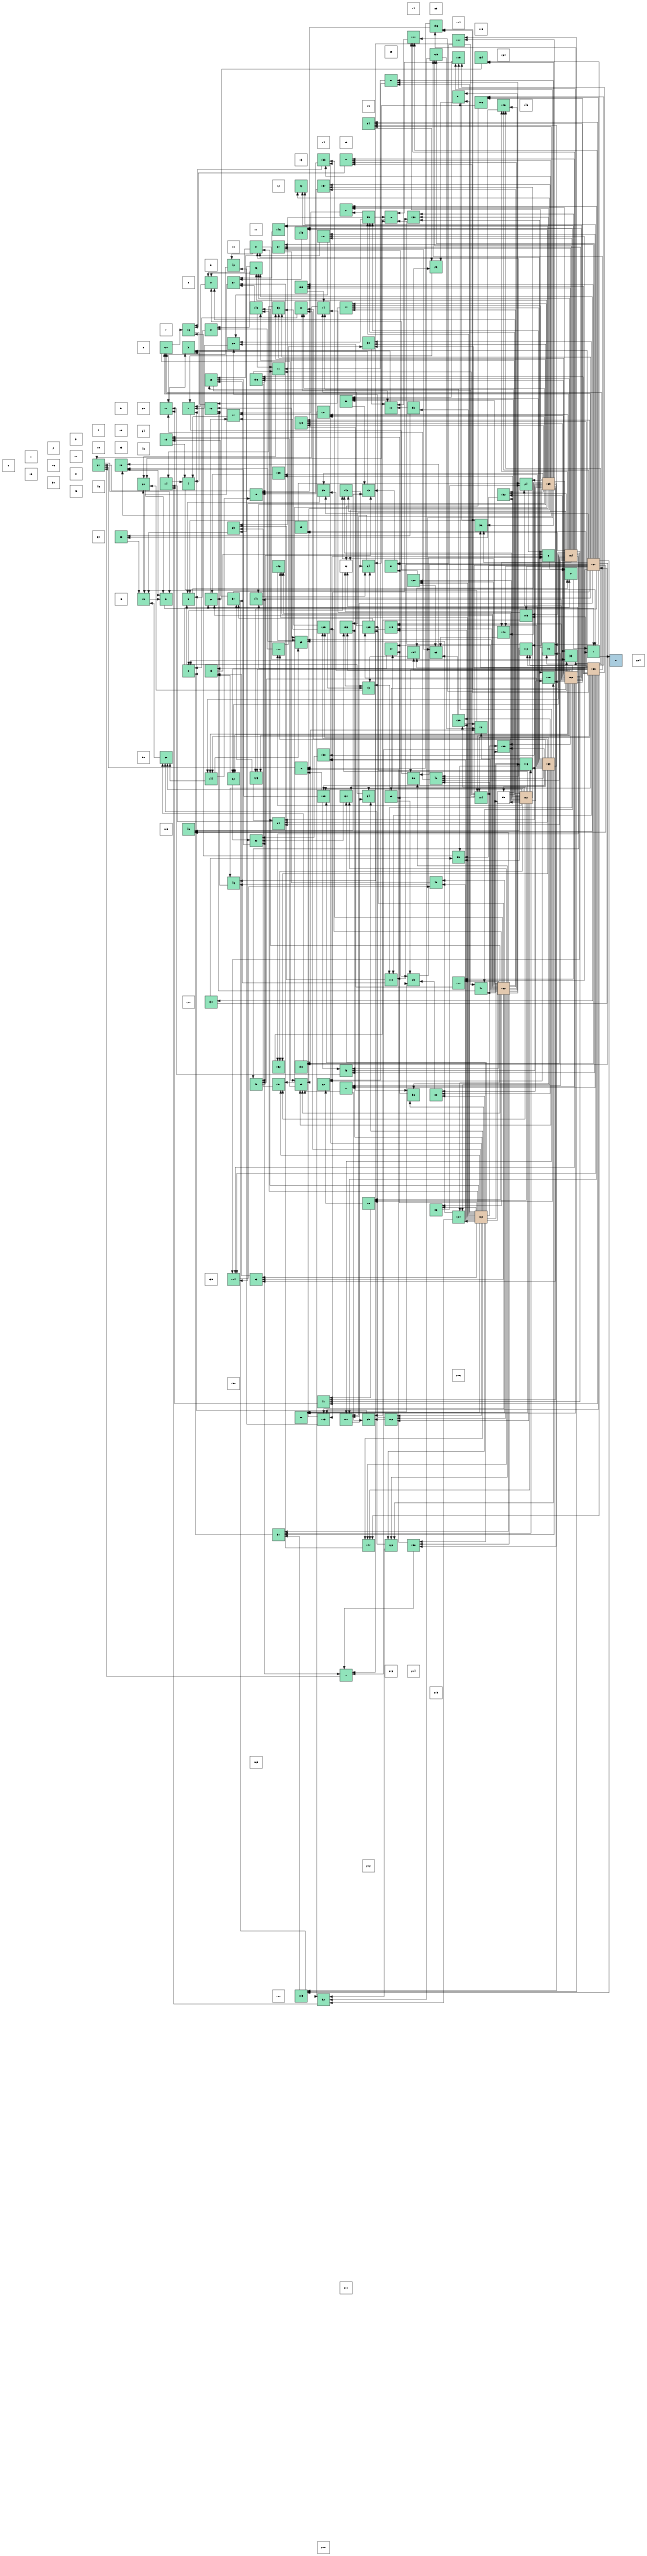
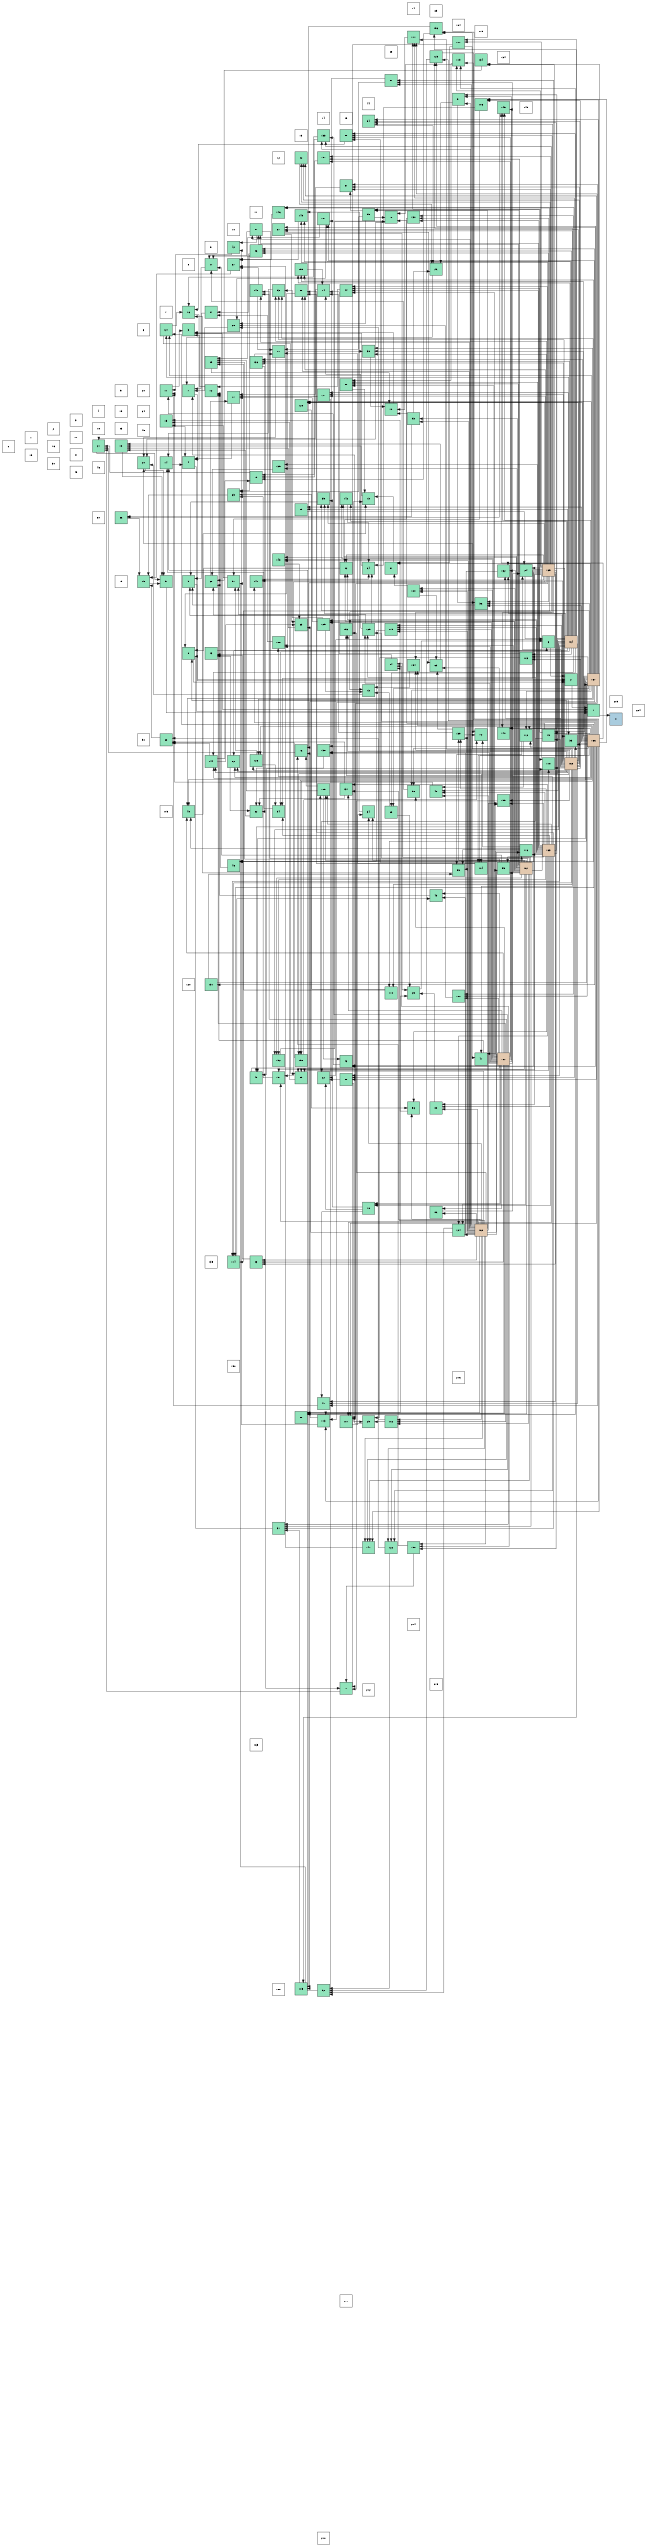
none -> (373, 204)
(407, 486) -> (407, 540)
(405, 491) -> (406, 481)
(346, 566) -> (346, 568)
none -> (518, 596)
none -> (616, 702)
(491, 727) -> (491, 756)
(504, 798) -> (504, 868)
(472, 815) -> none
none -> (332, 869)
(320, 1092) -> (335, 1080)
(391, 1671) -> none
